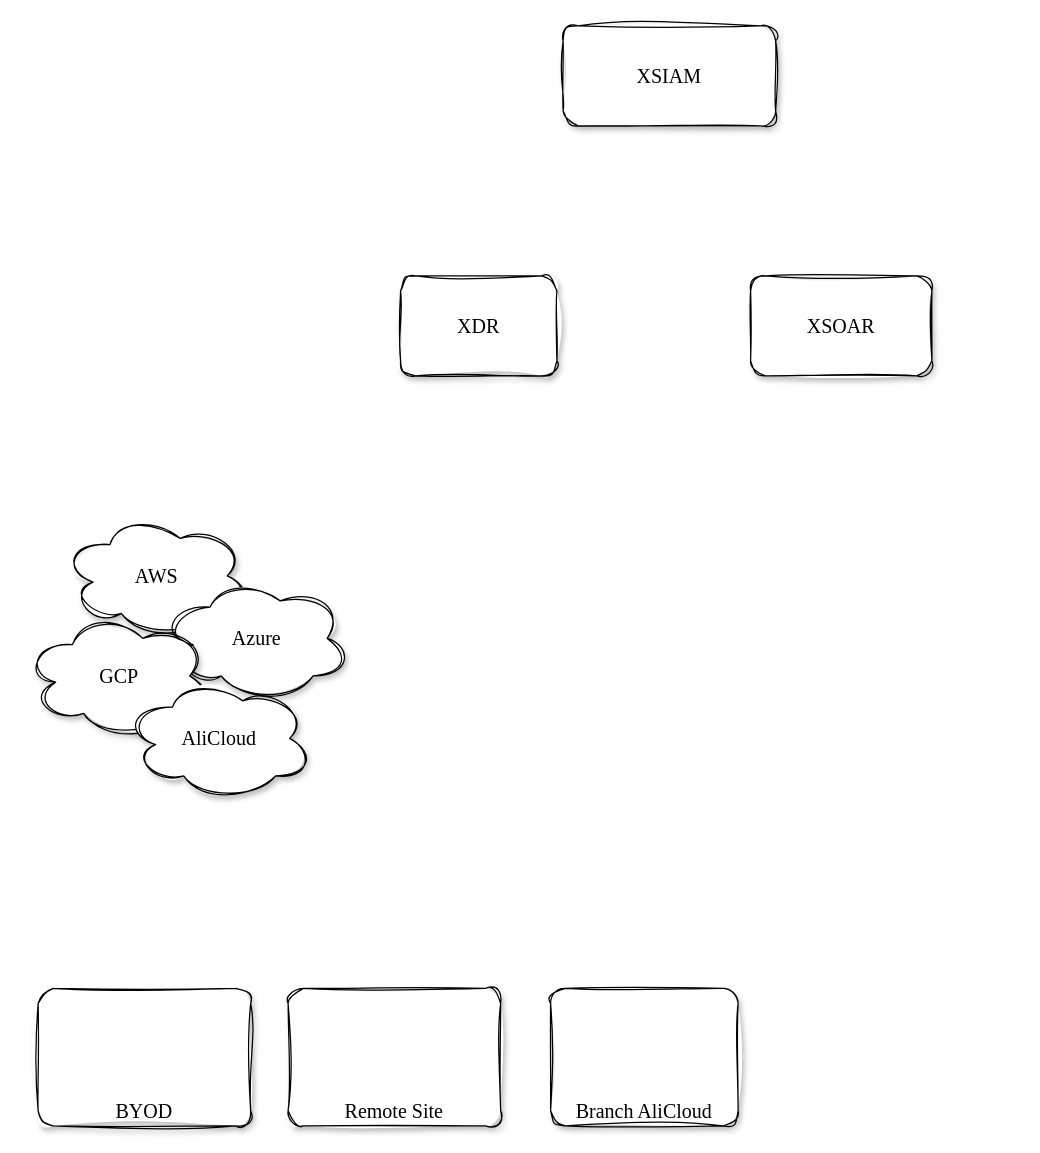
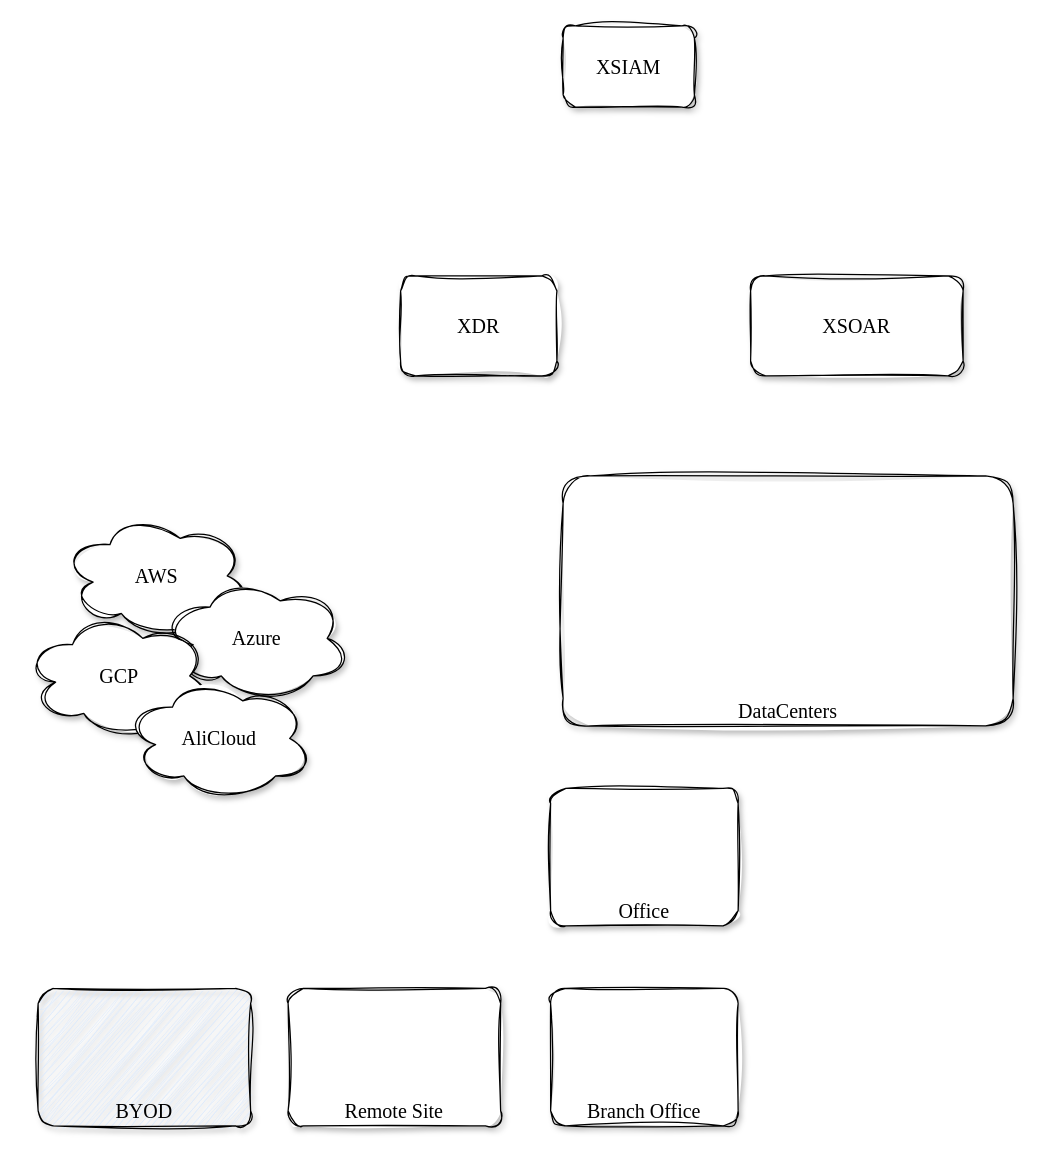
(669, 76) -> (629, 66)
(841, 326) -> (857, 326)
none -> (788, 601)
none -> (644, 857)
(144, 1057) -> (144, 1057)
(644, 1110) -> (644, 1110)
